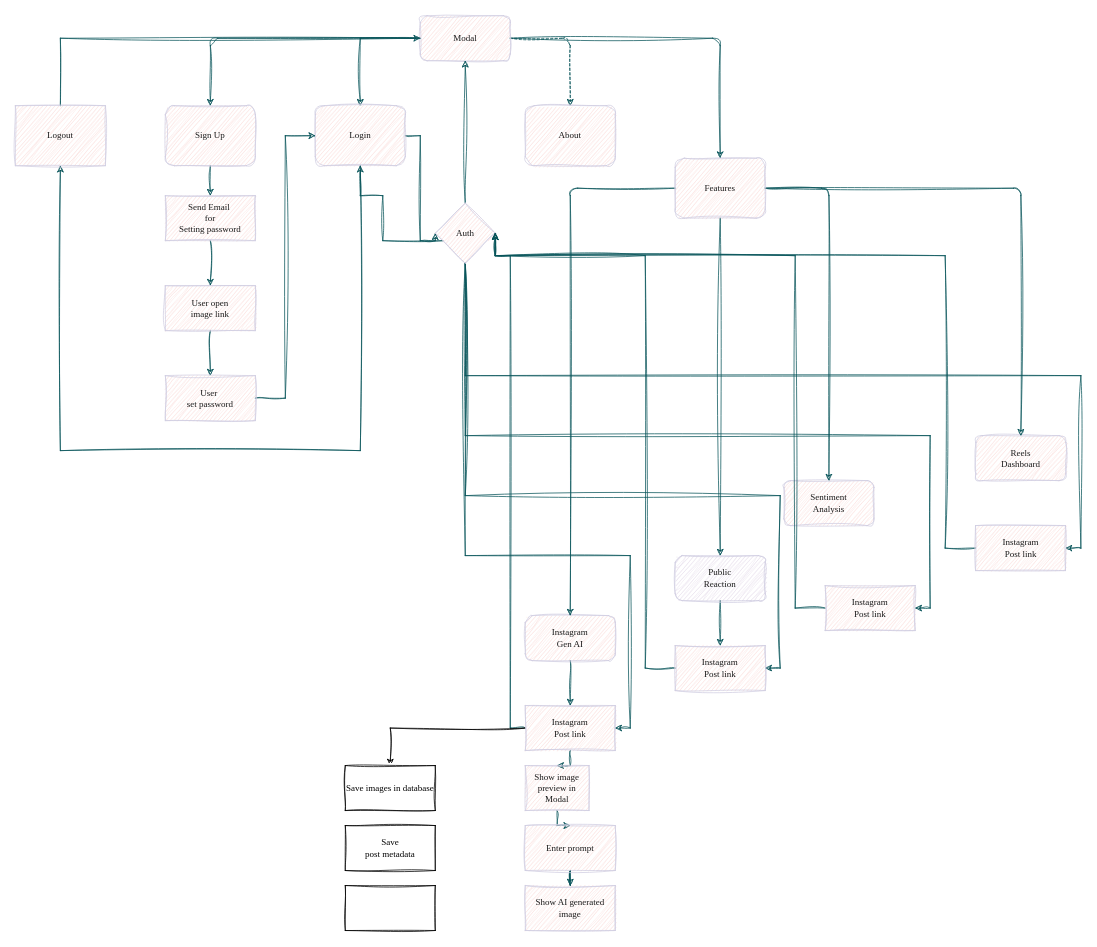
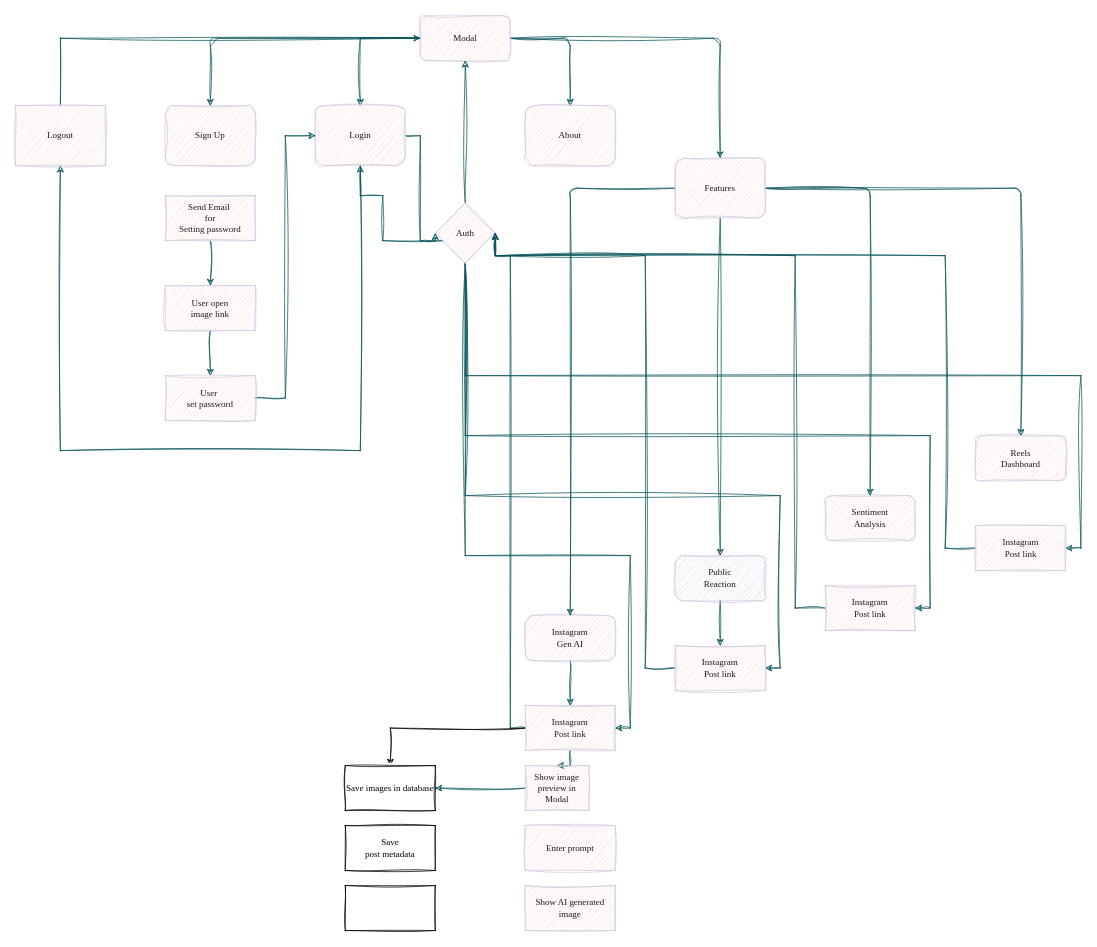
(570, 68) -> (570, 68)
(210, 178) -> none
(829, 503) -> (870, 518)
(557, 820) -> (482, 788)
(570, 879) -> none
